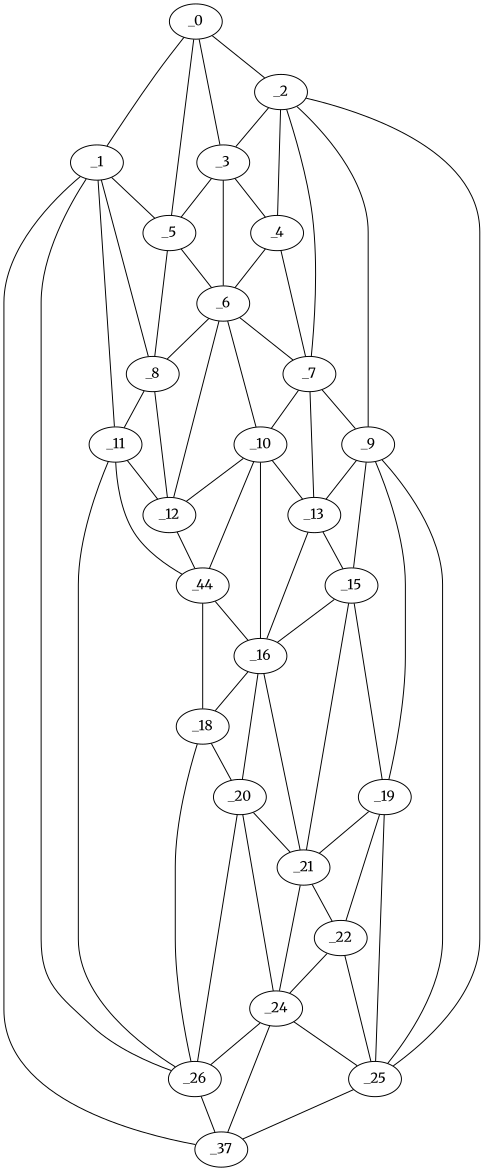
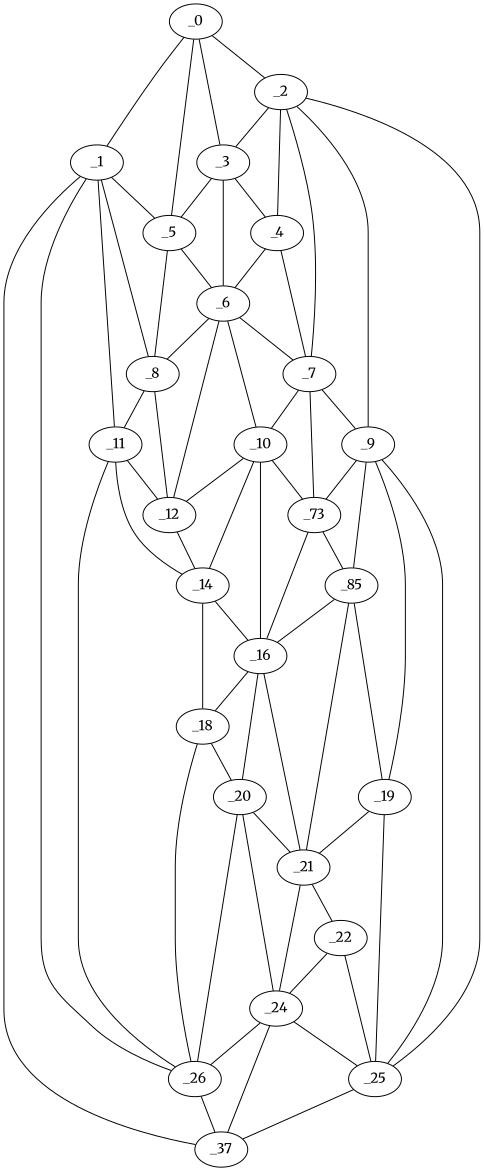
(314, 515) -> (314, 515)
(203, 586) -> (203, 586)
(352, 586) -> (352, 586)
(363, 868) -> none
